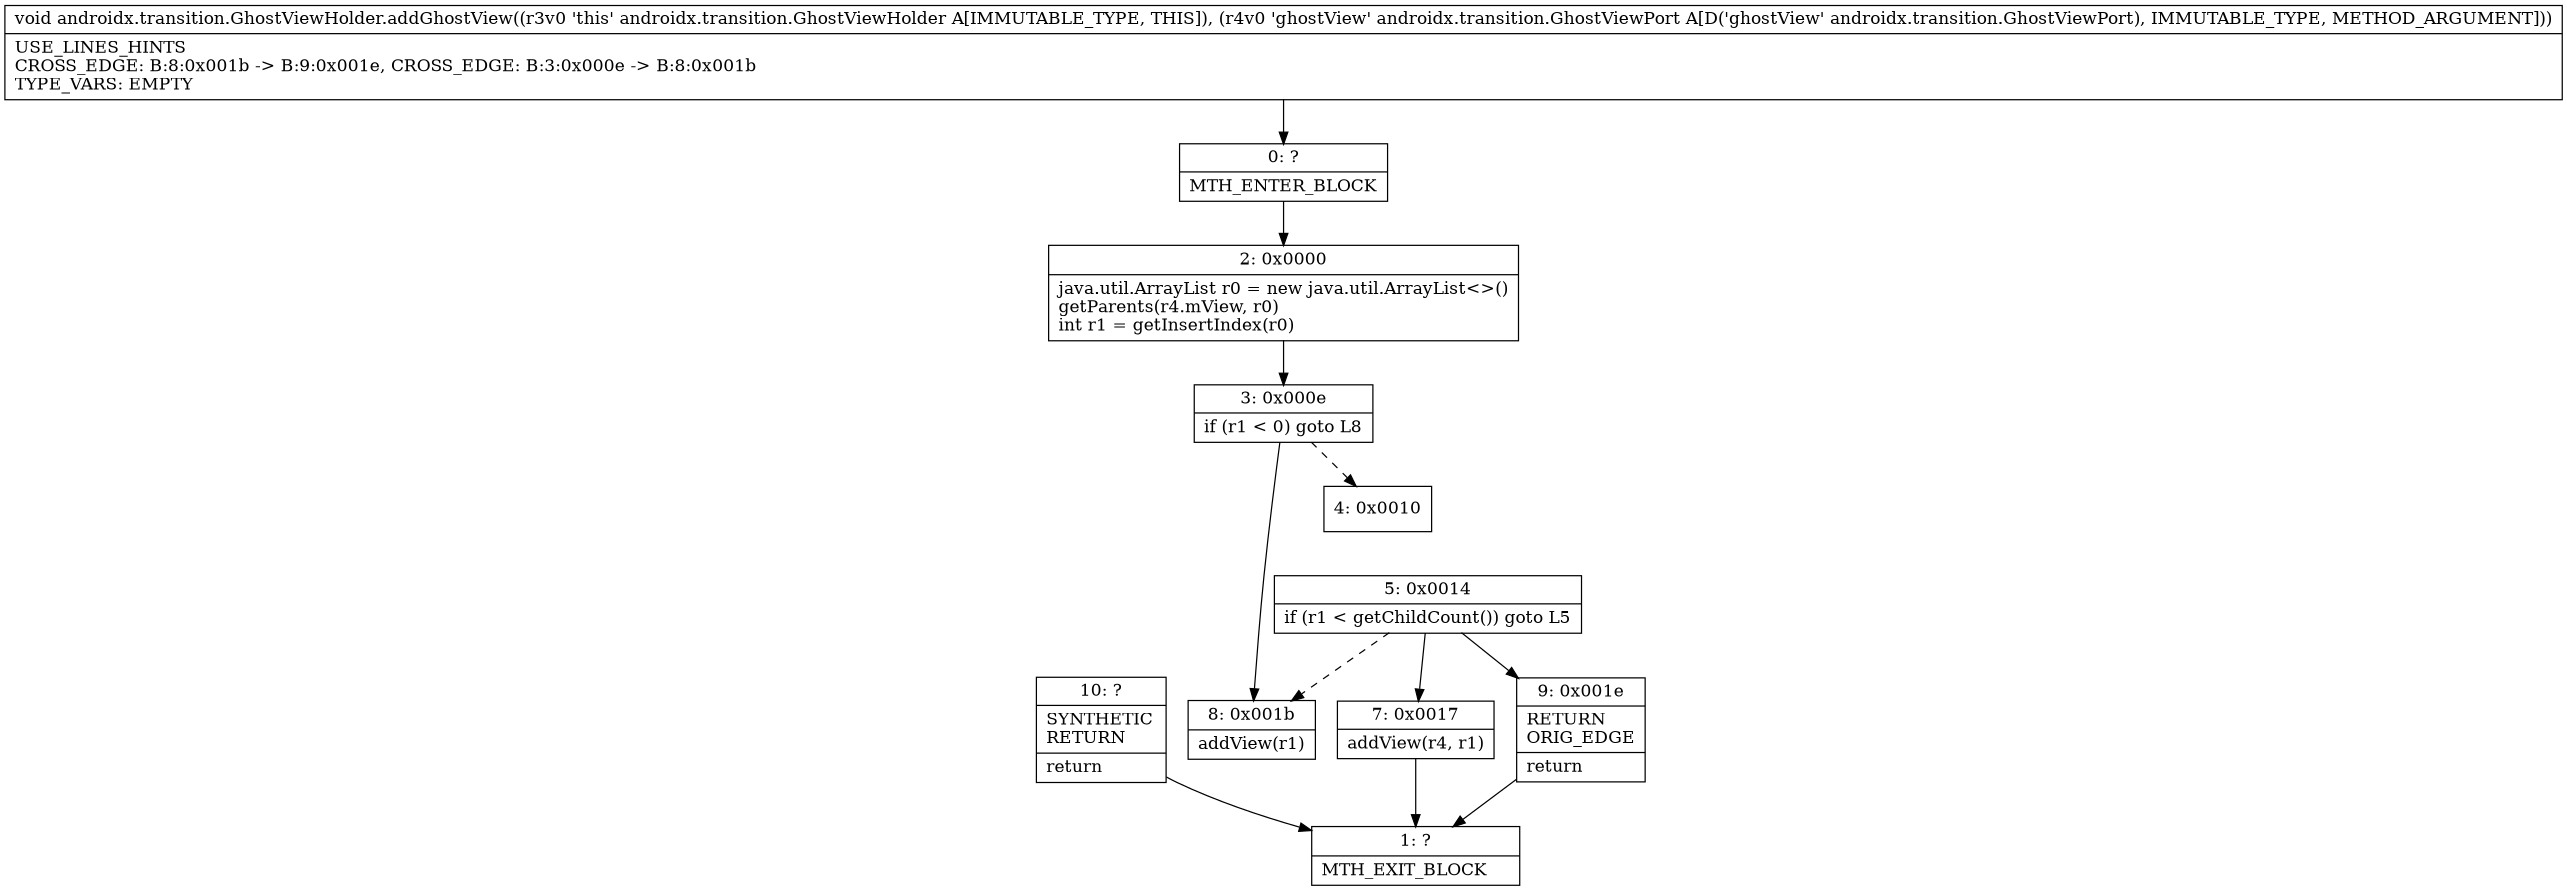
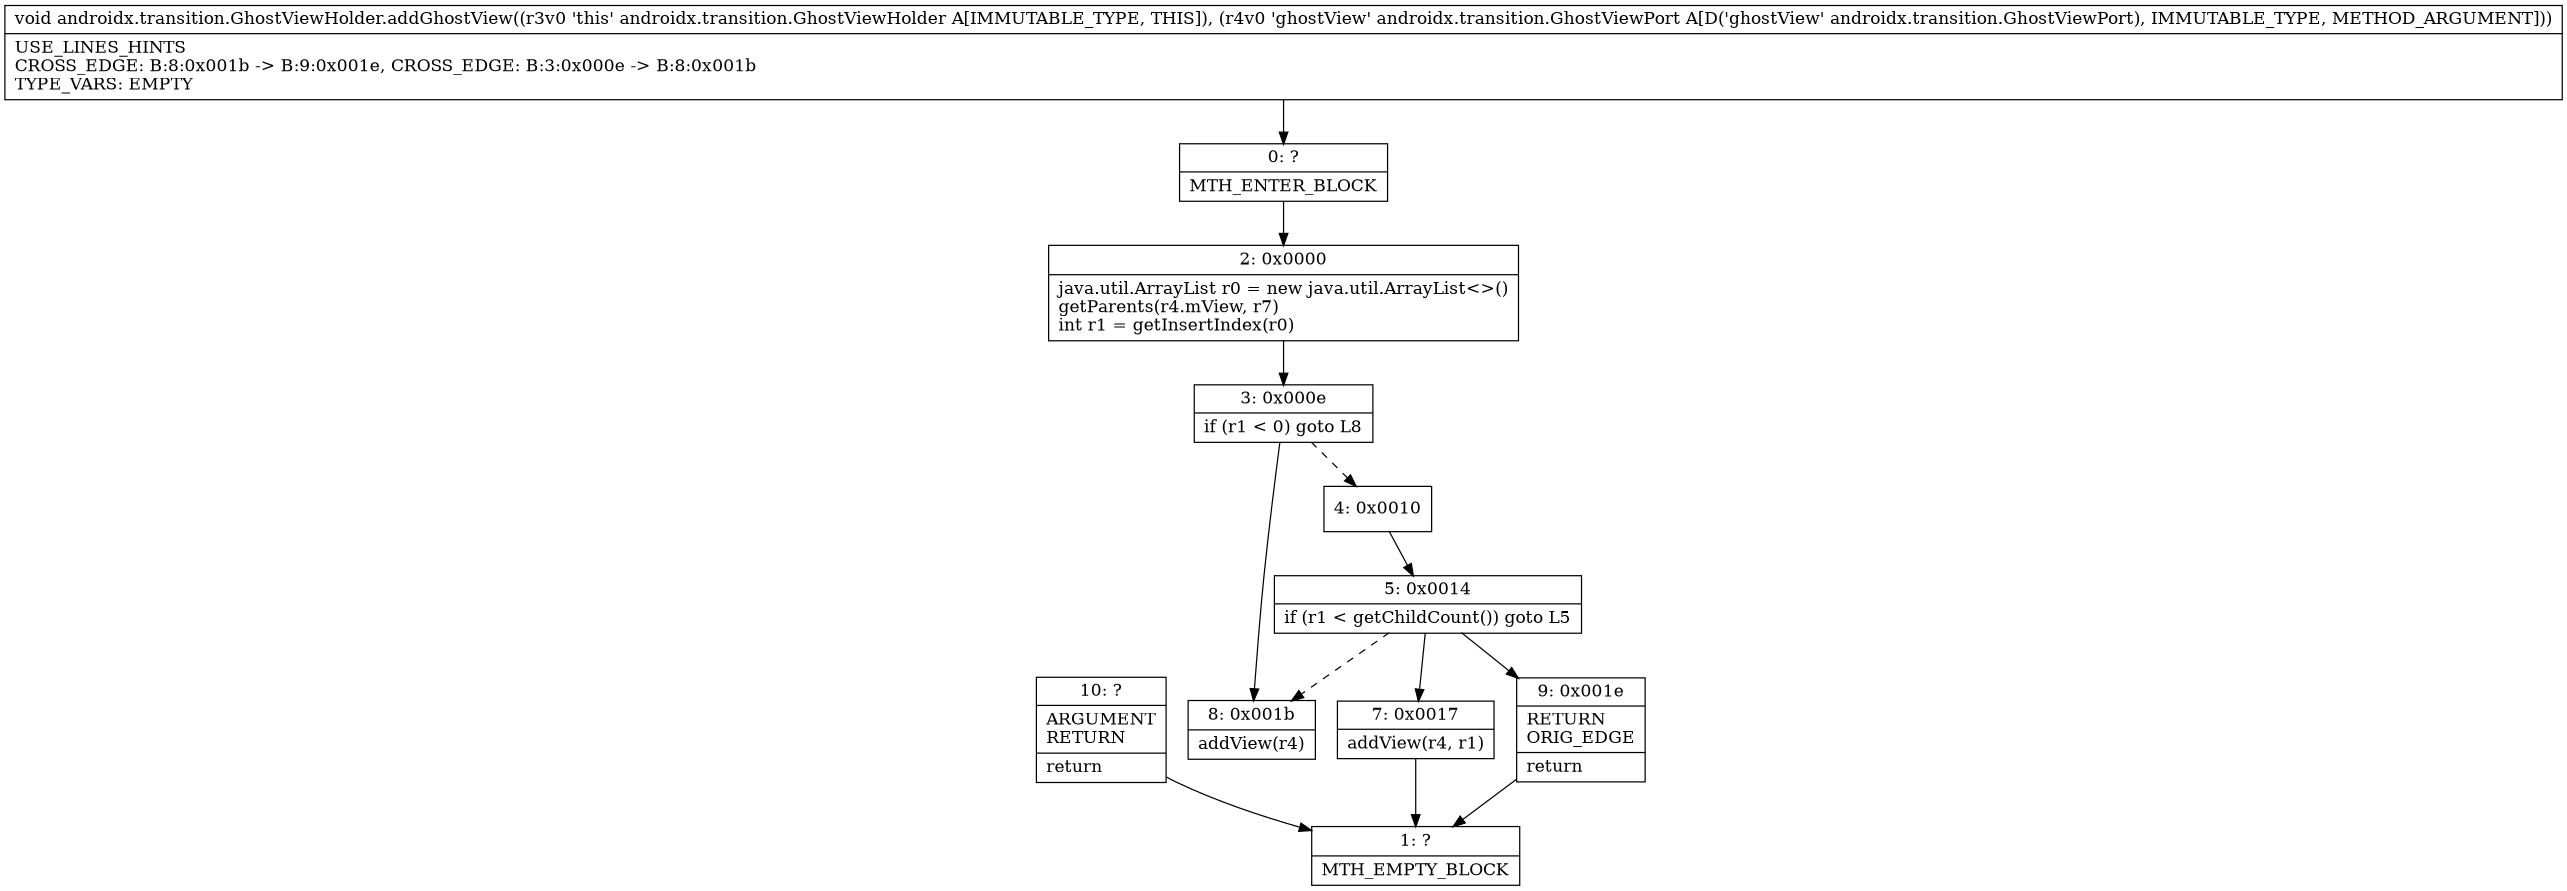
(1169, 307) -> (1169, 307)
none -> (1398, 548)
(1100, 719) -> (1101, 719)
(1252, 744) -> (1252, 744)
(1405, 870) -> (1416, 870)
